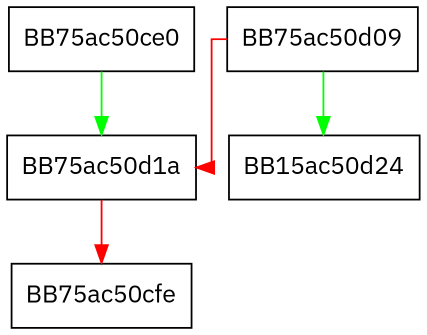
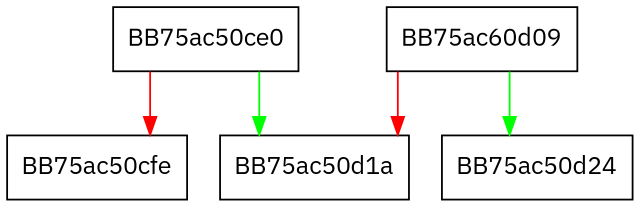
(323, 39) -> (482, 39)
(324, 168) -> (537, 168)
(102, 223) -> (150, 94)
